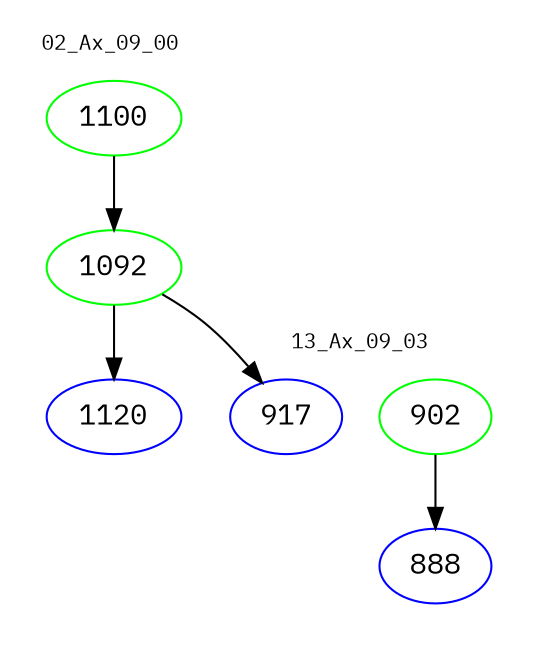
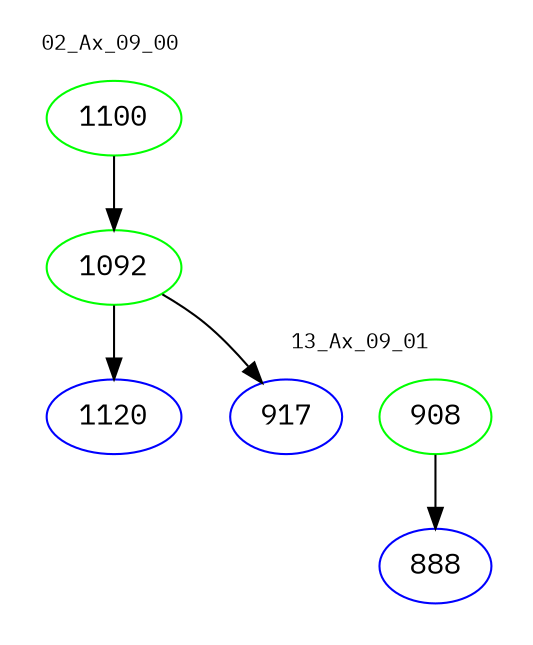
(361, 343) -> (361, 343)
(435, 417) -> (435, 417)
